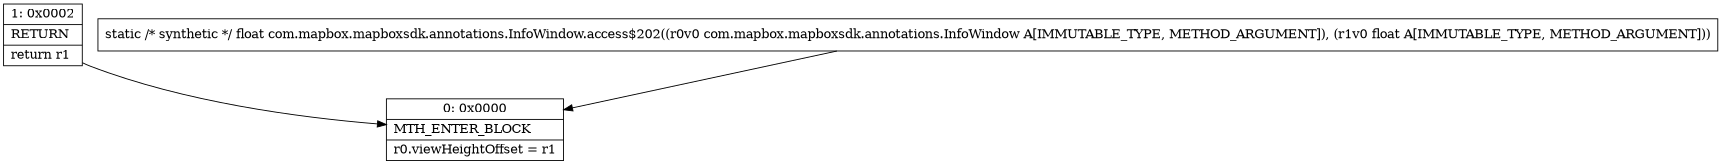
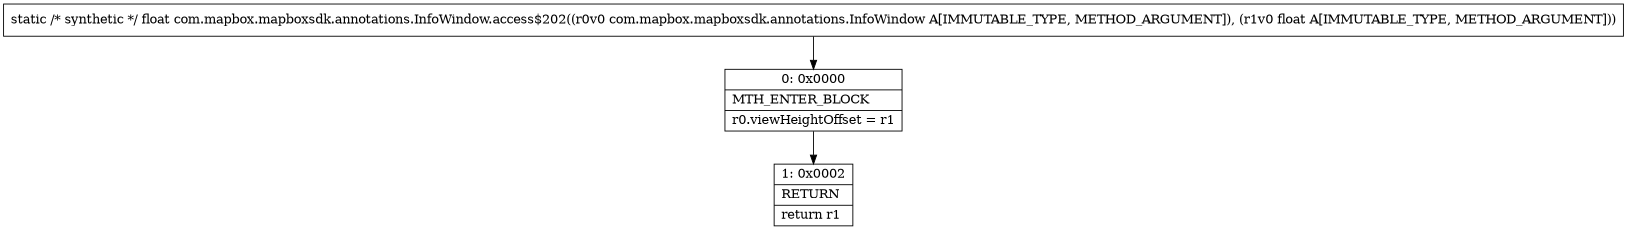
(228, 104) -> (813, 143)
